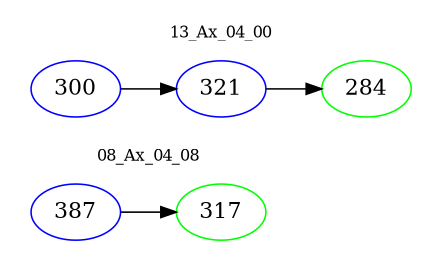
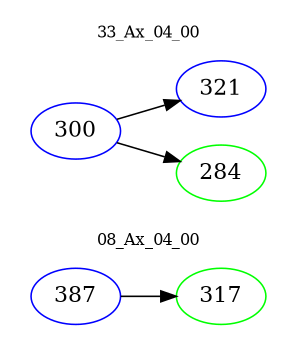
(221, 34) -> (148, 34)
(286, 89) -> (141, 150)
(148, 157) -> (148, 241)
